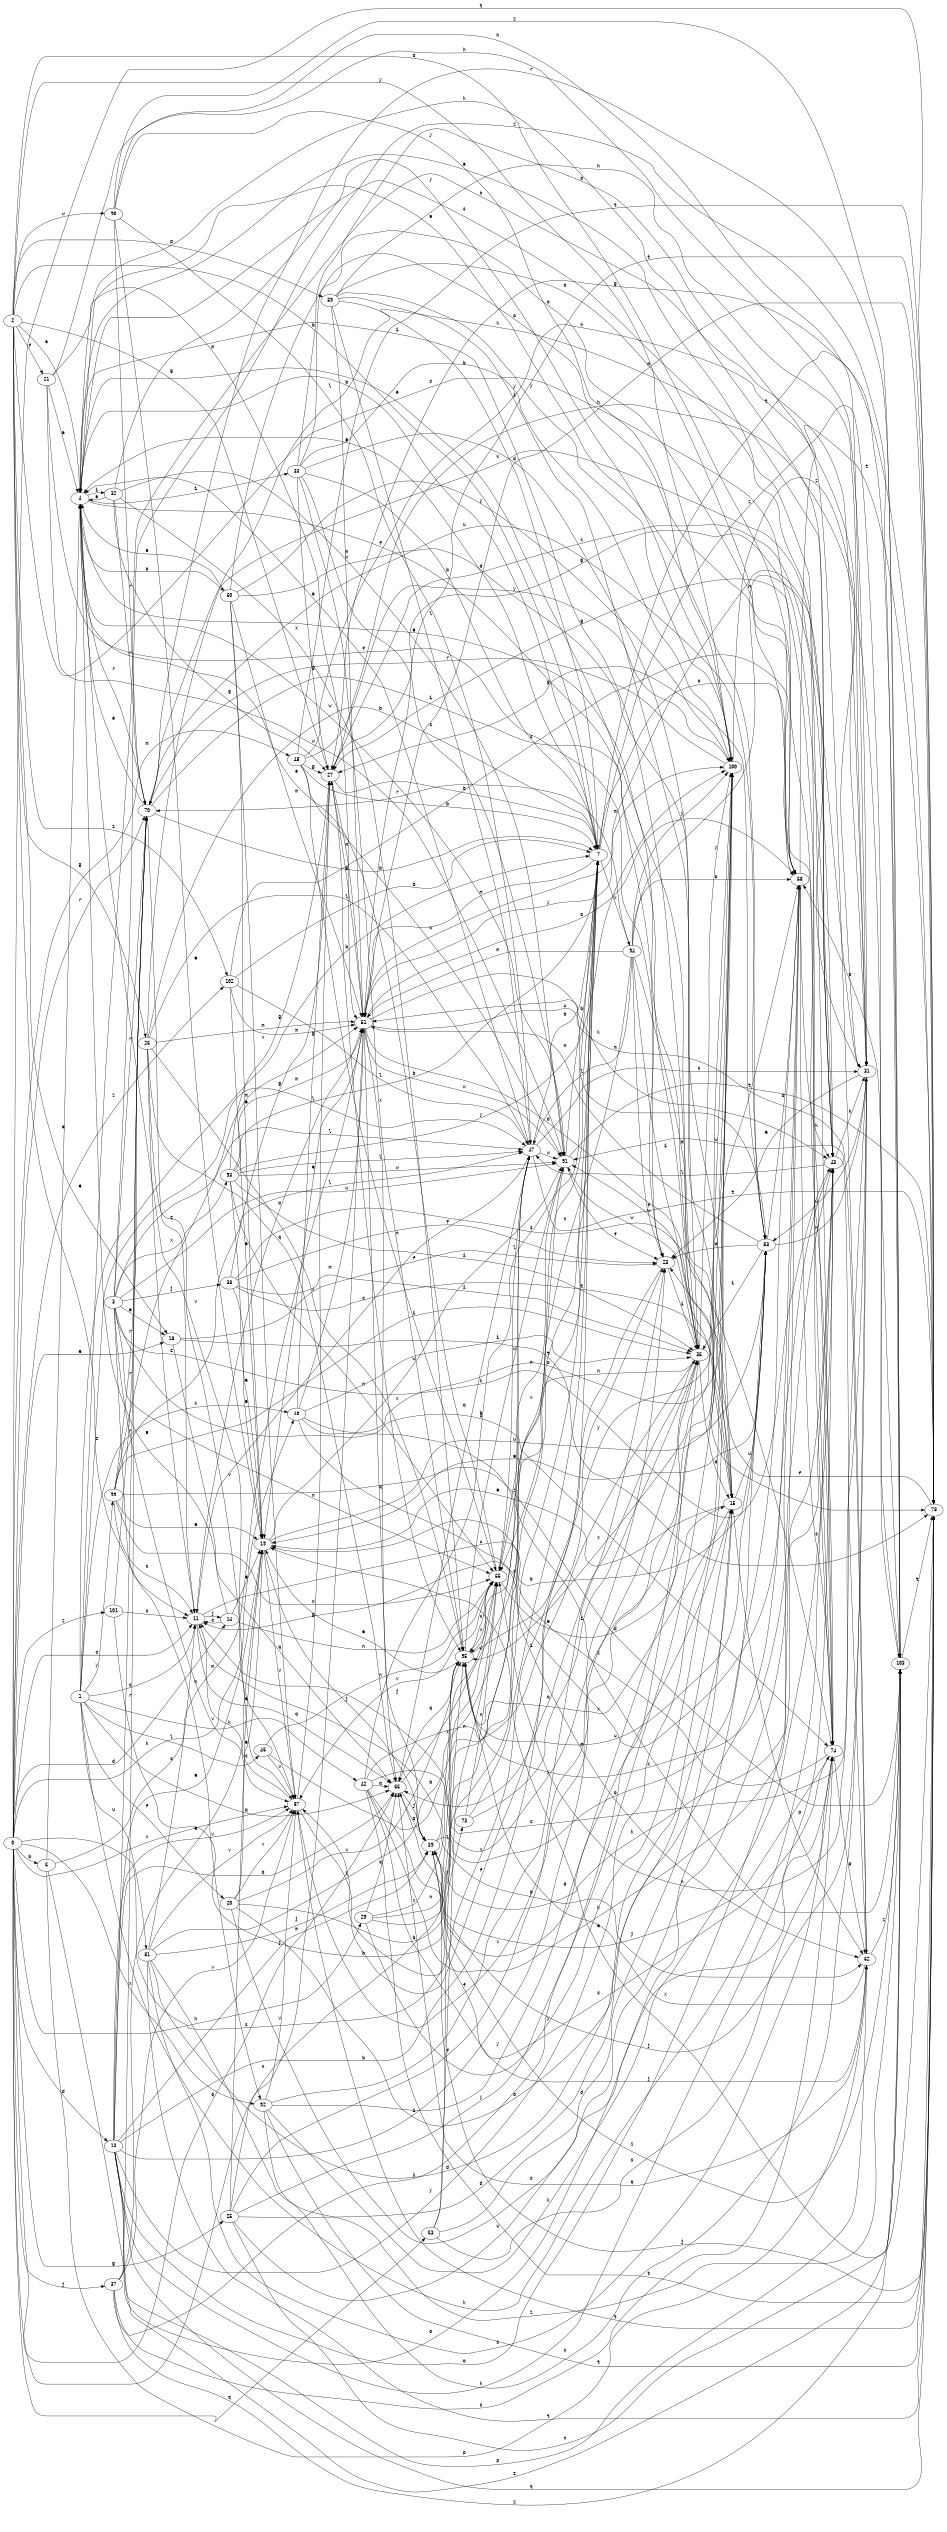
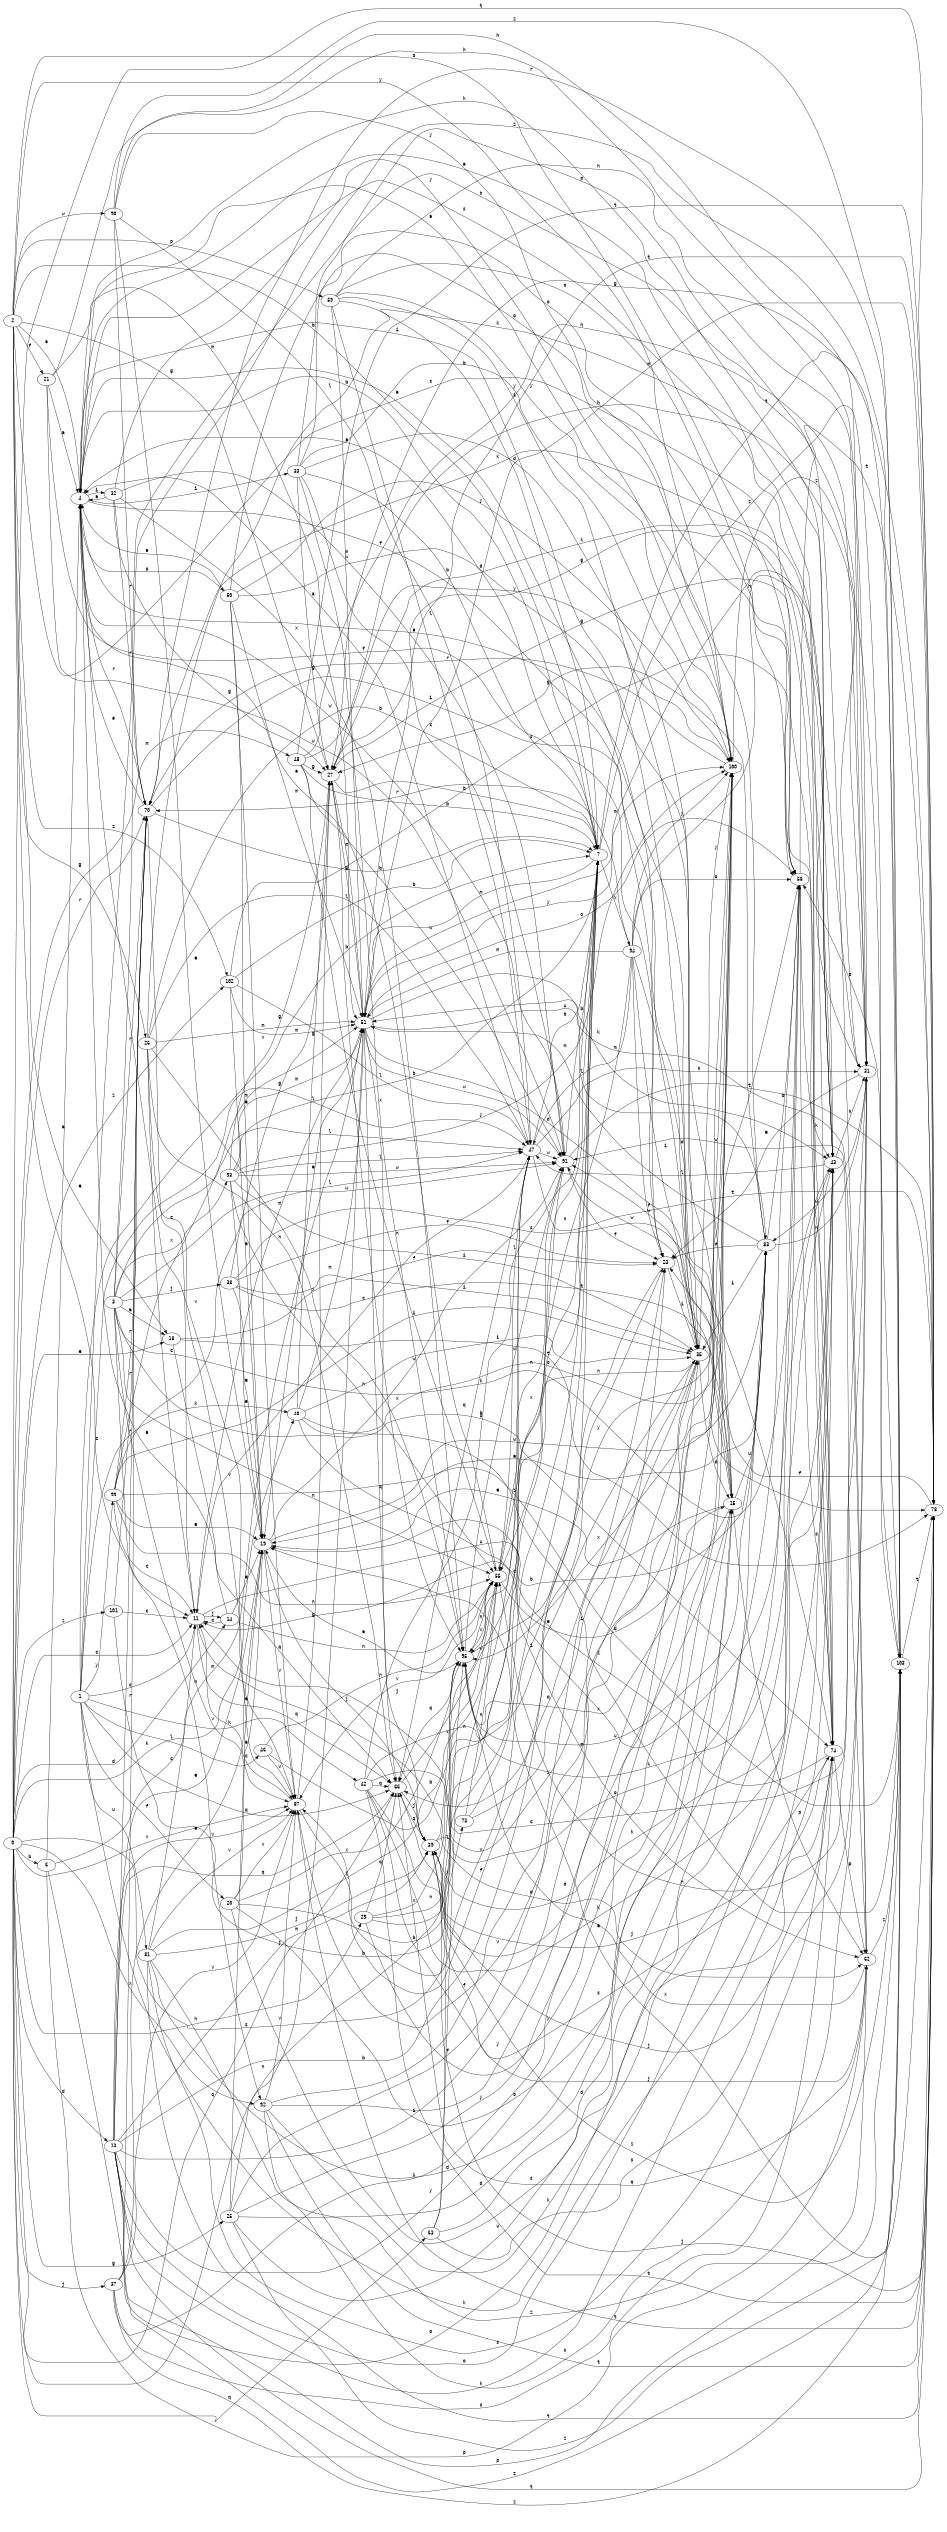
(656, 615) -> none
(729, 684) -> none
(280, 1237) -> (280, 1237)
(565, 2438) -> (565, 2438)
